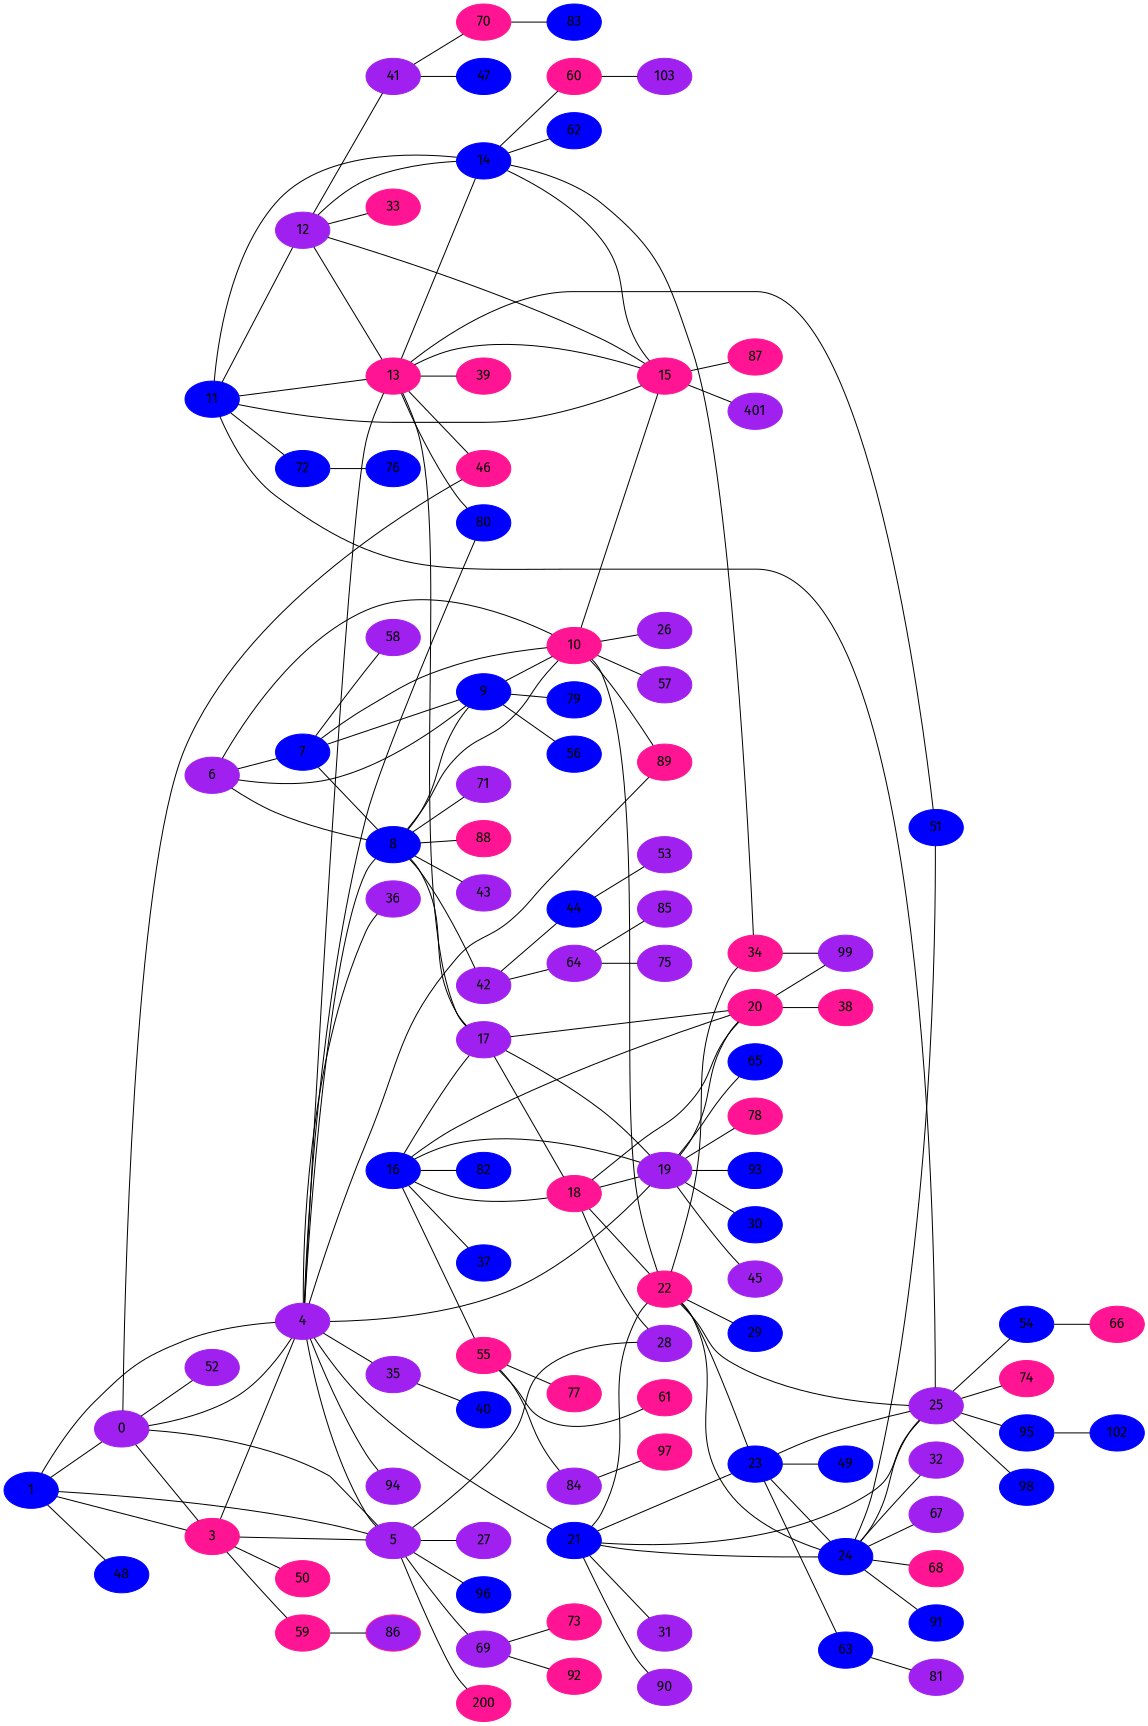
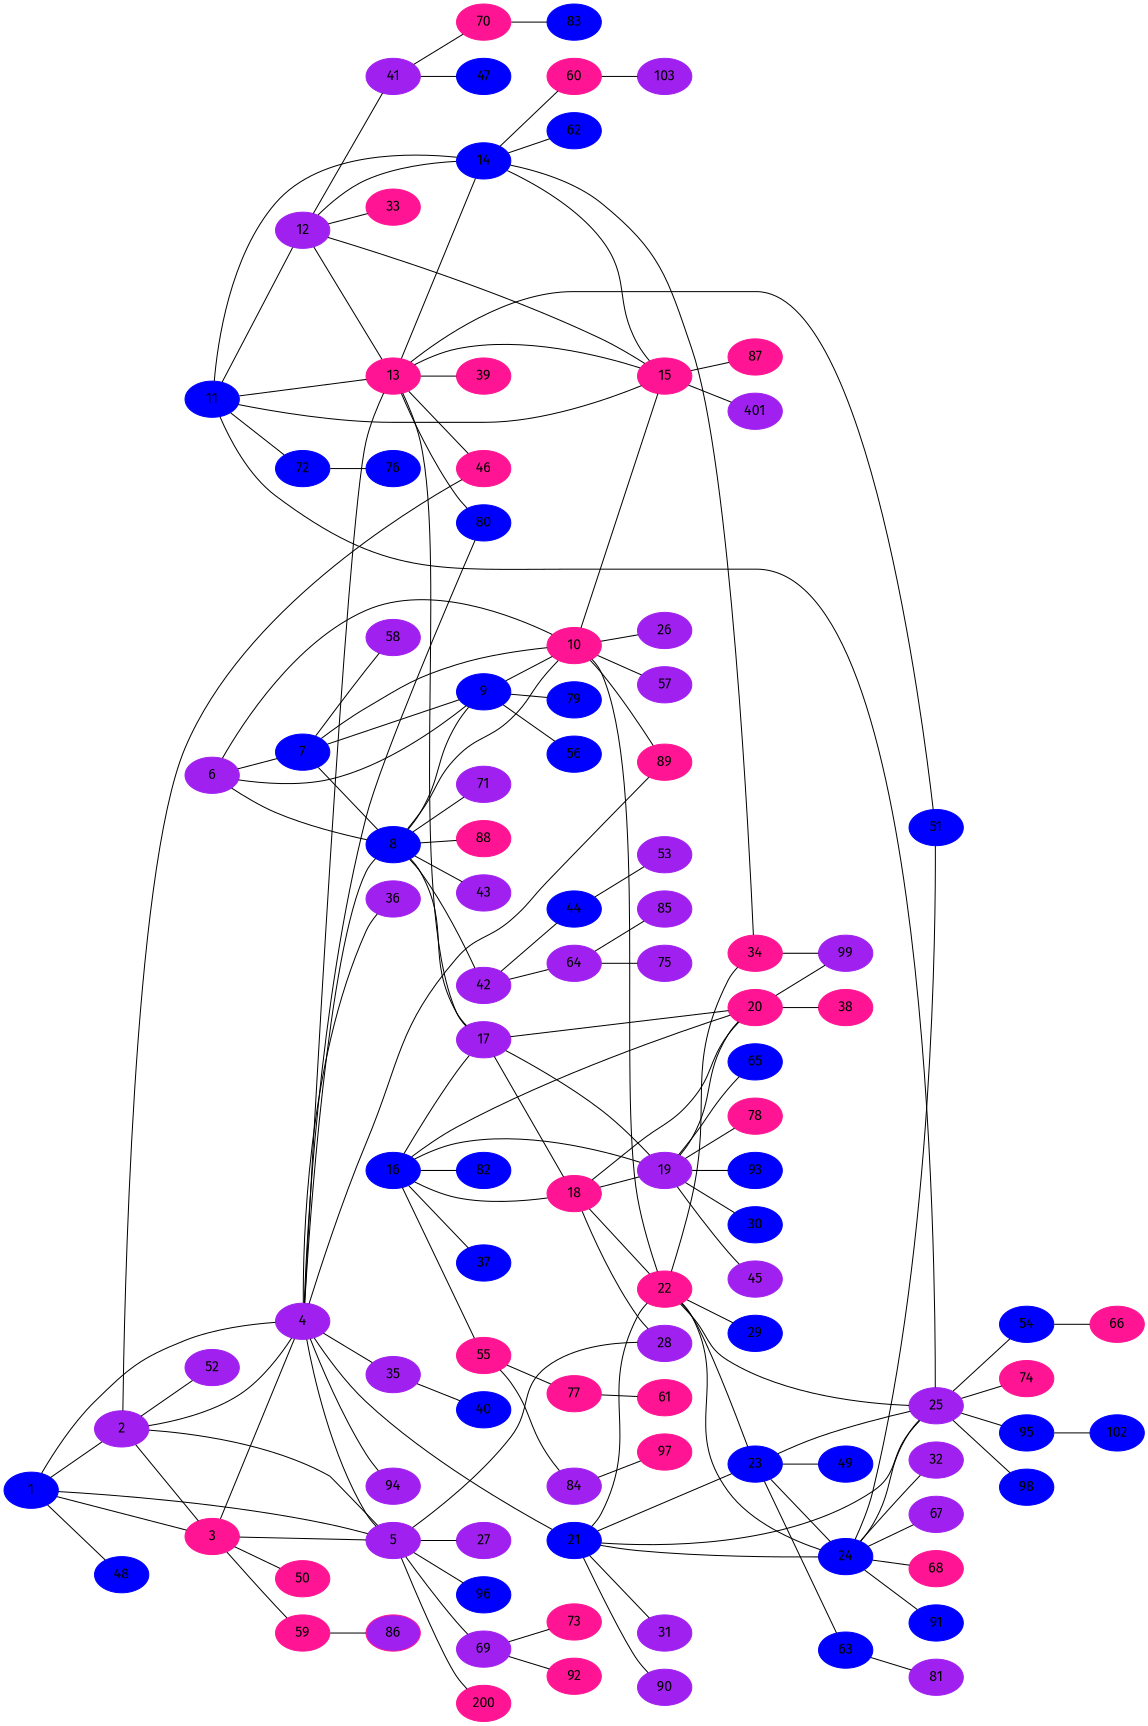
(506, 1292) -> none
(561, 1425) -> (626, 1396)
(122, 1429) -> (122, 1429)
